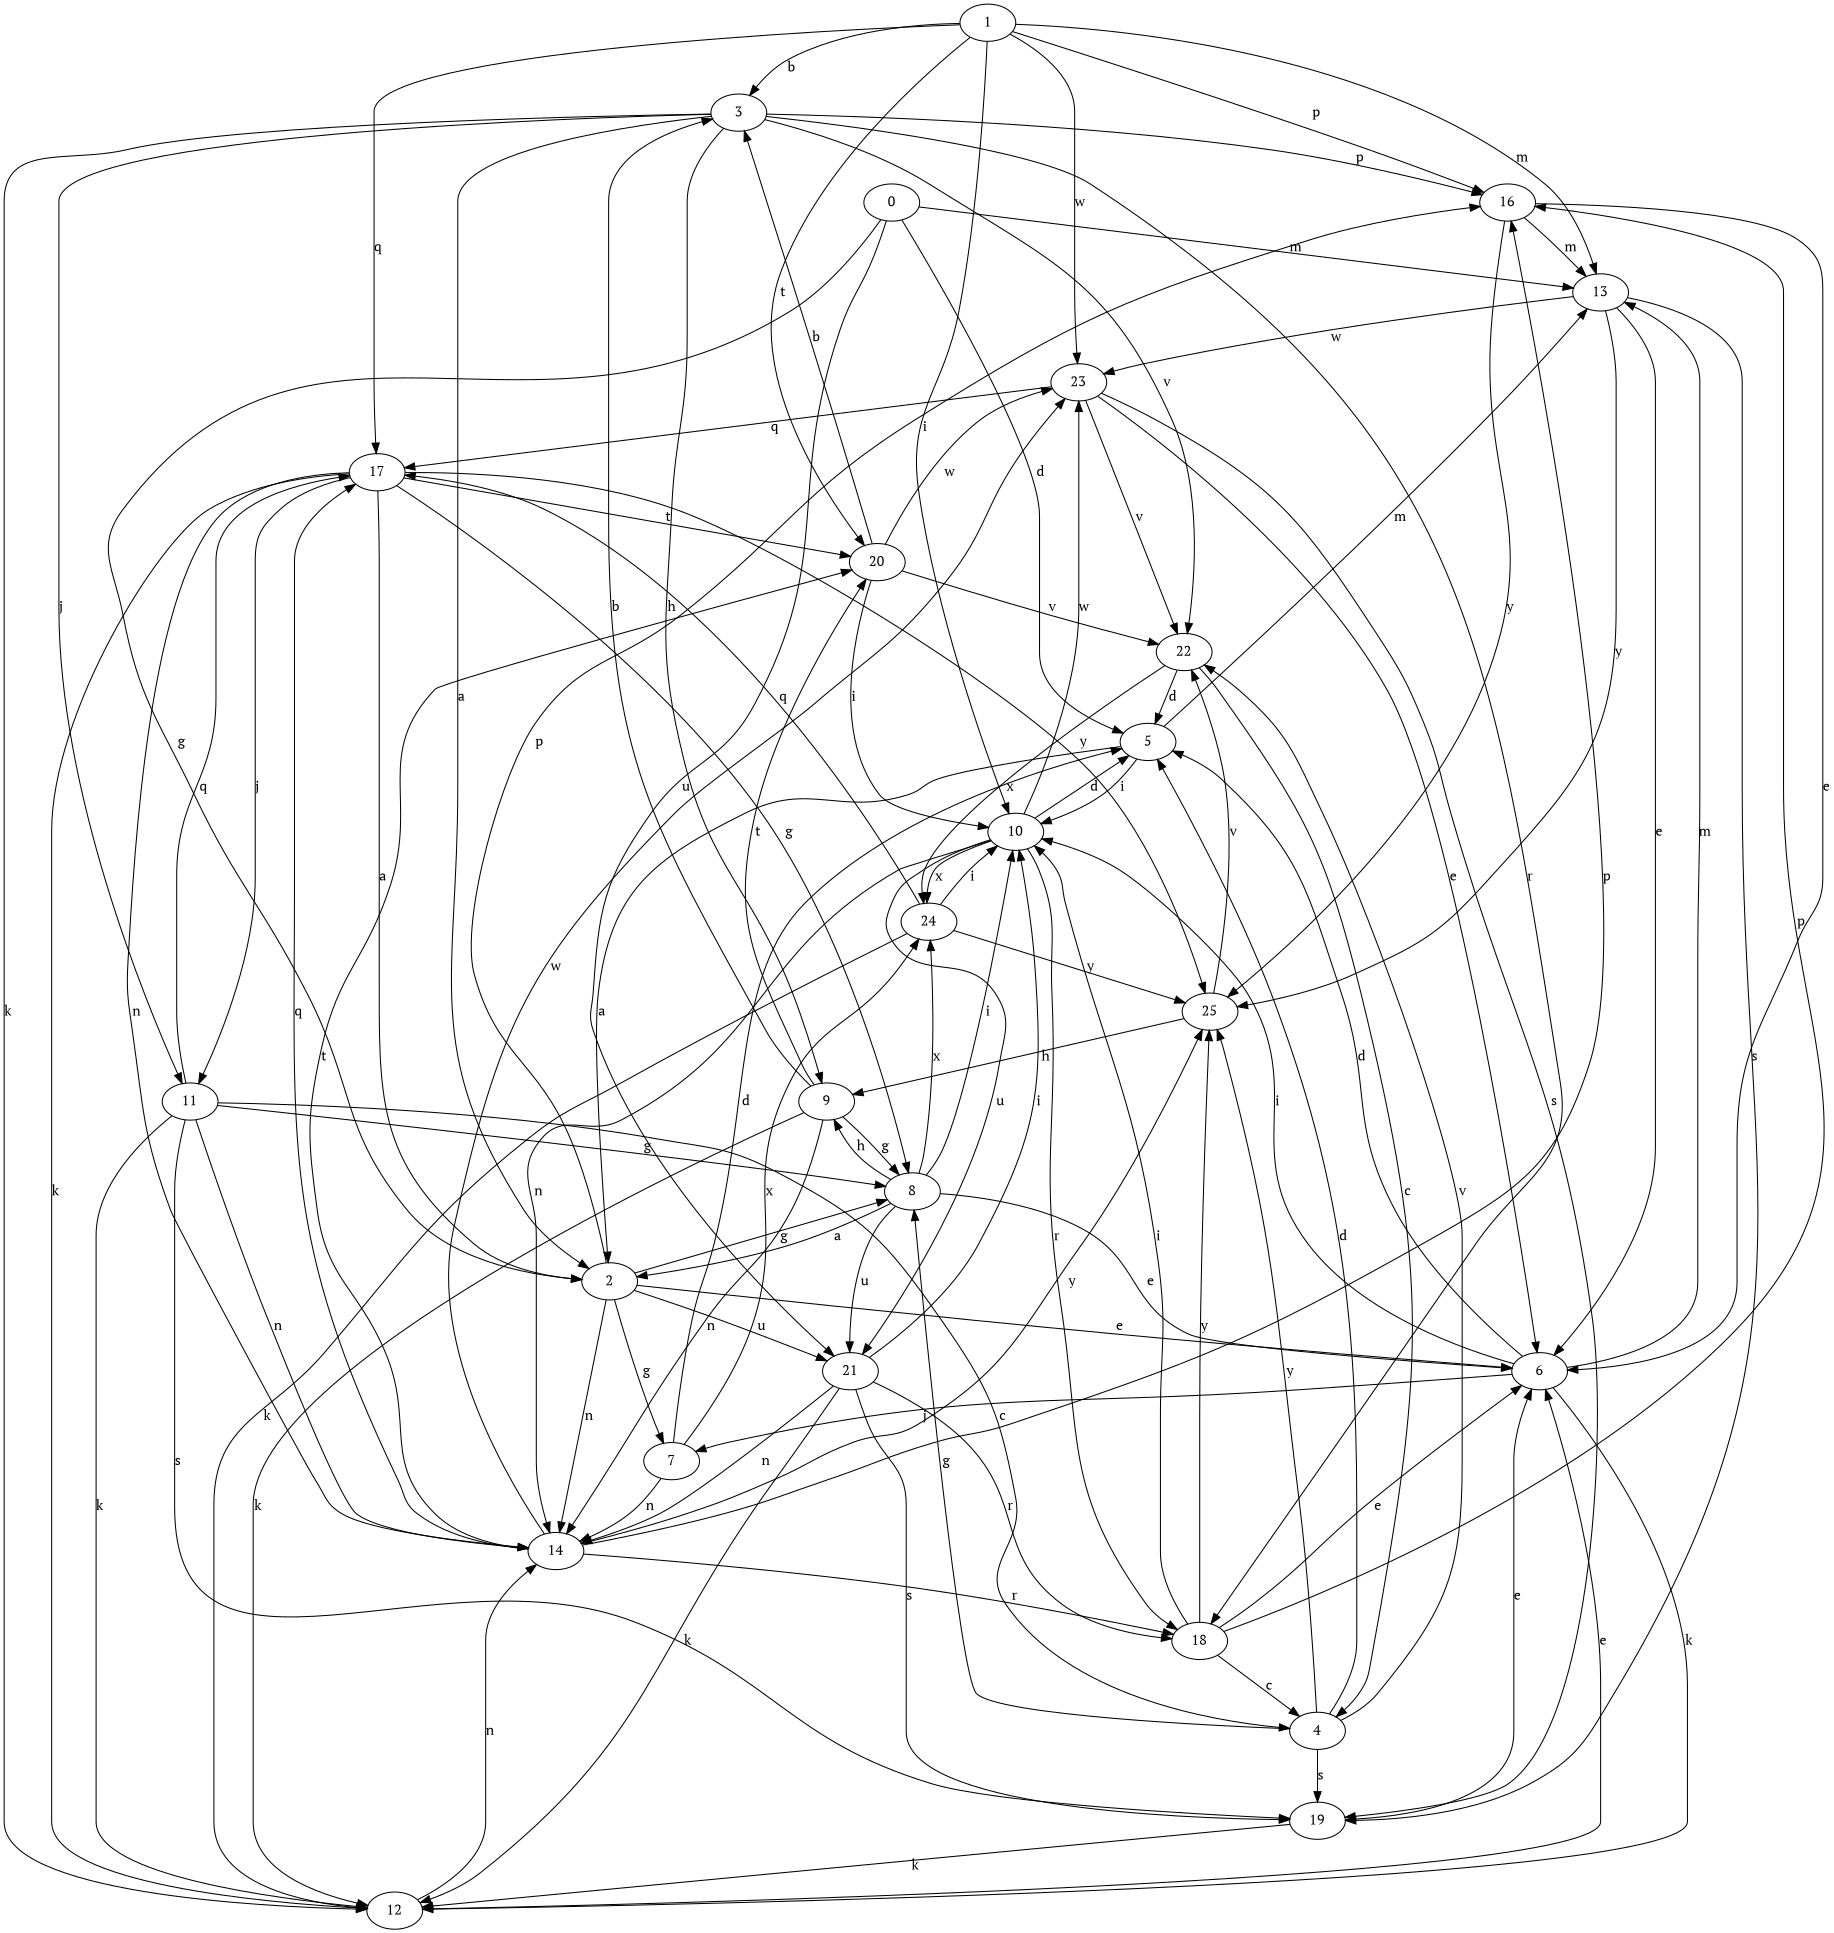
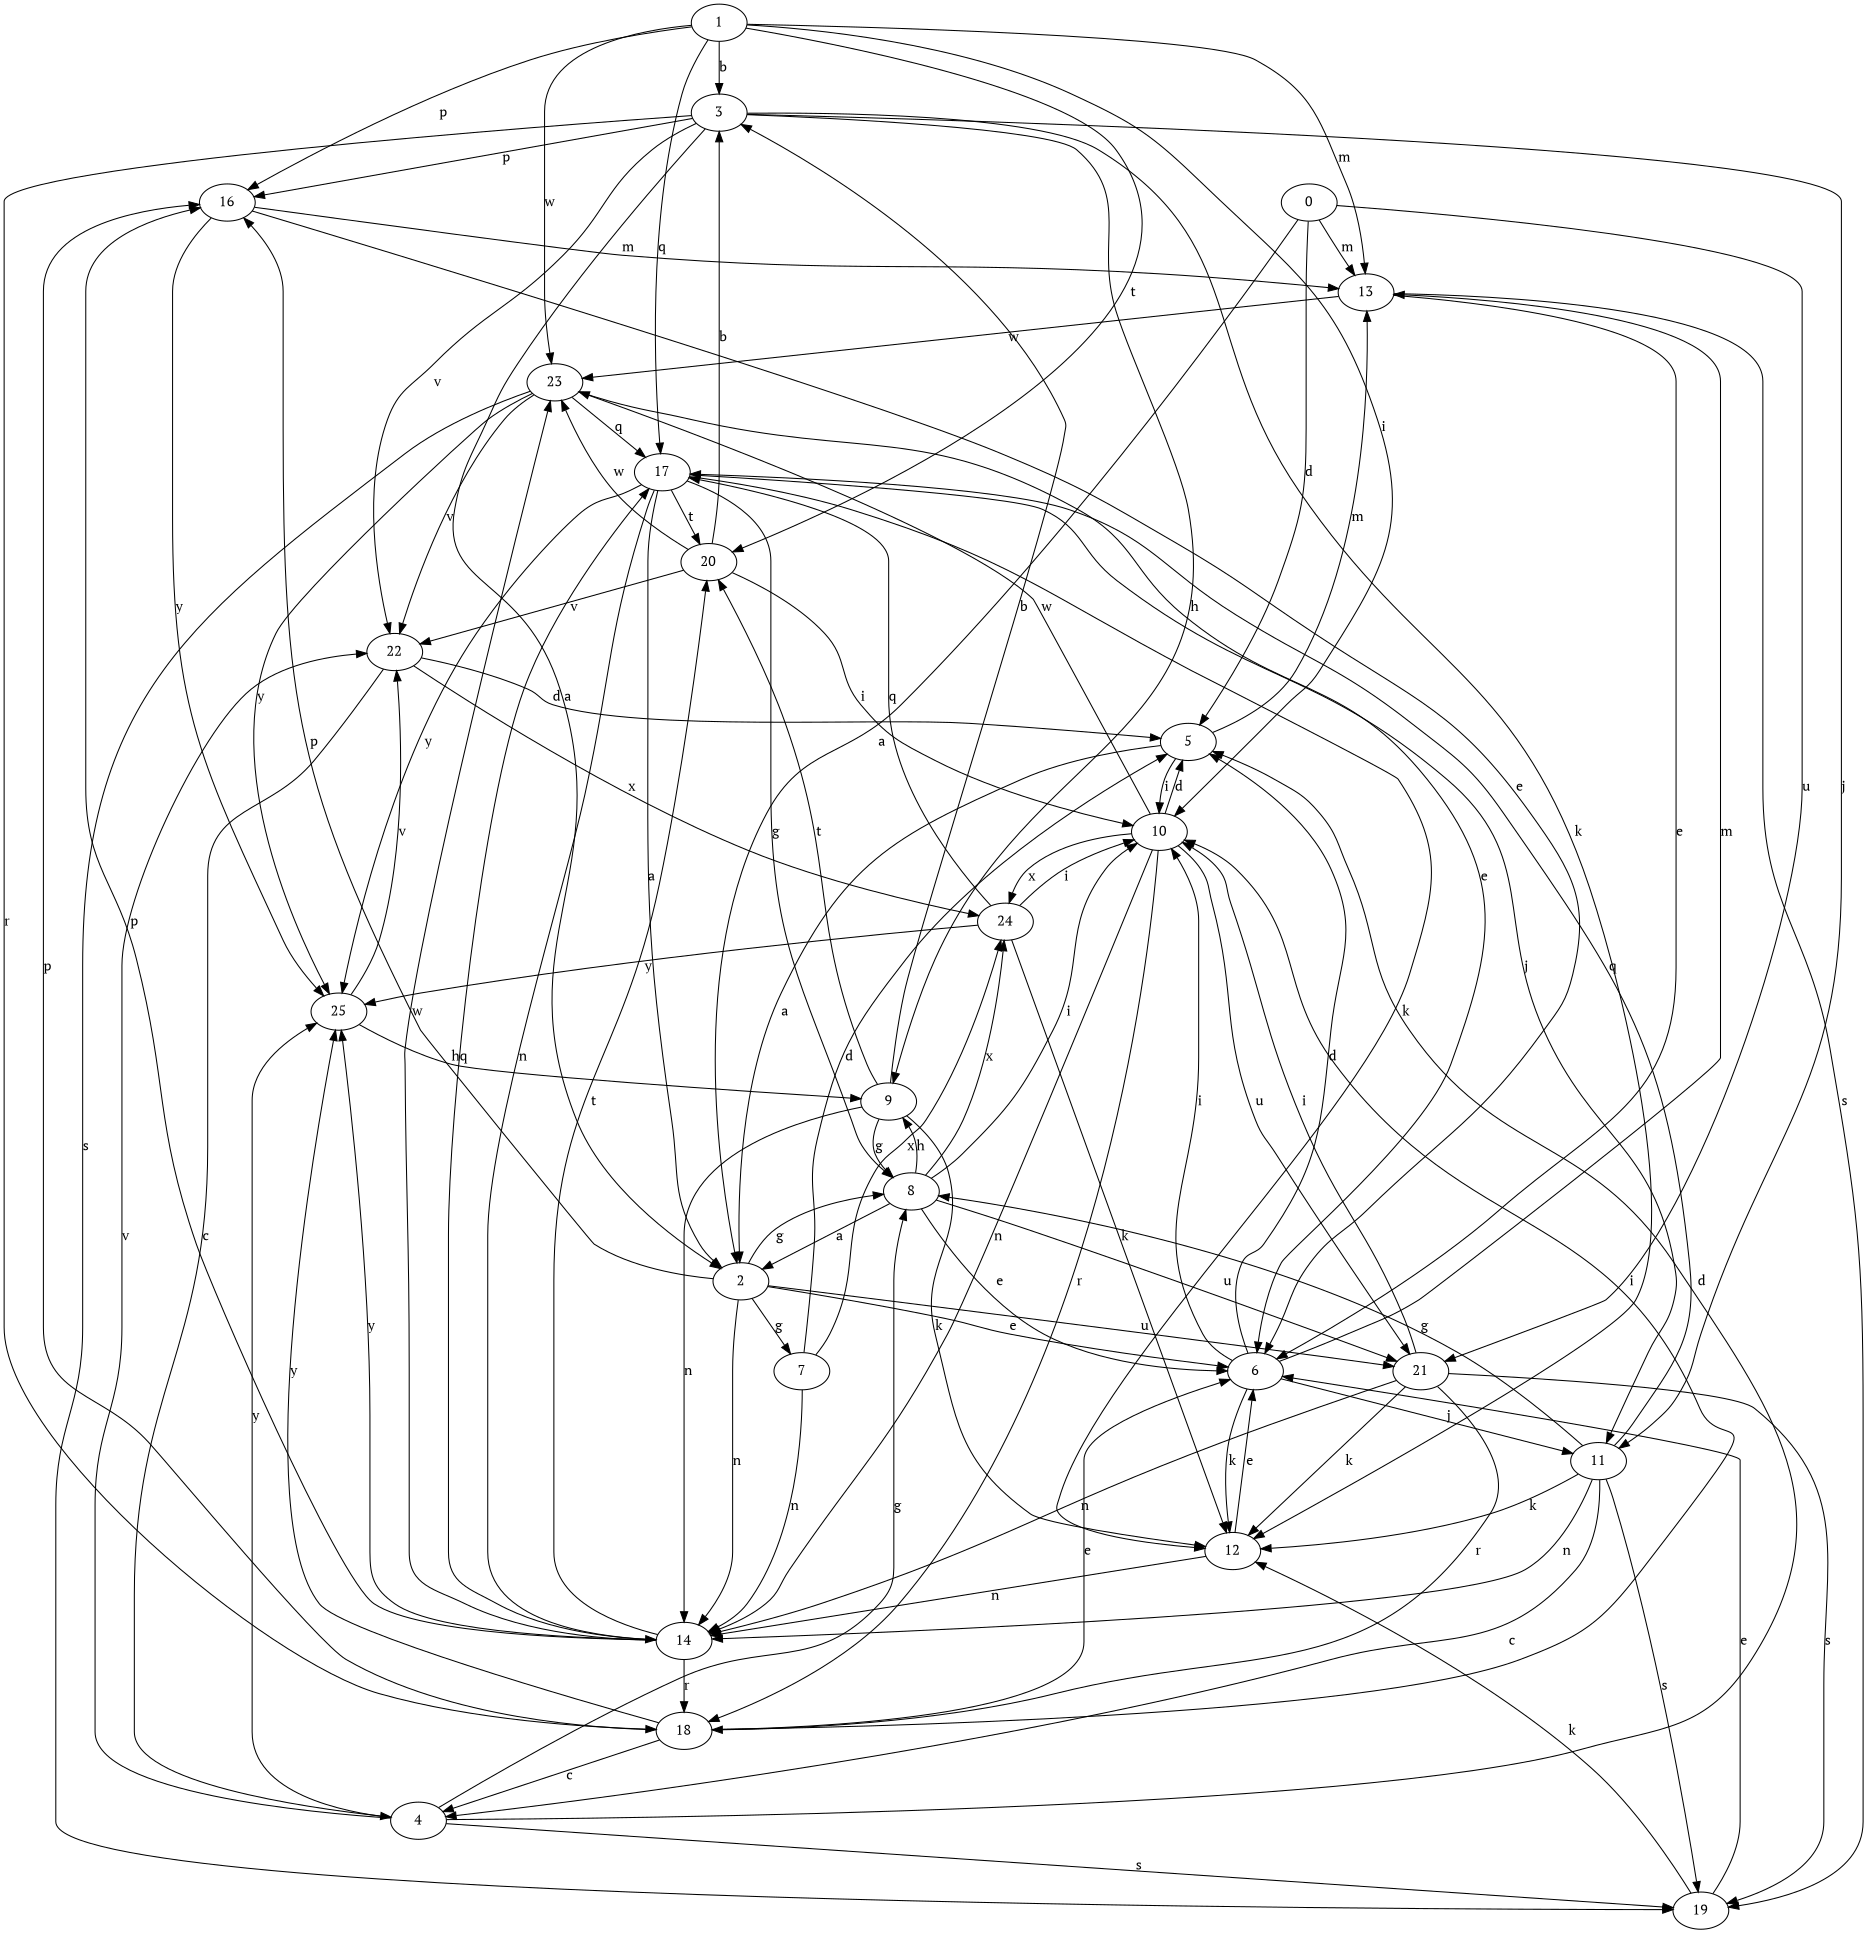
(1598, 729) -> (274, 639)
(182, 742) -> (882, 742)
(1107, 1399) -> (1422, 1415)
